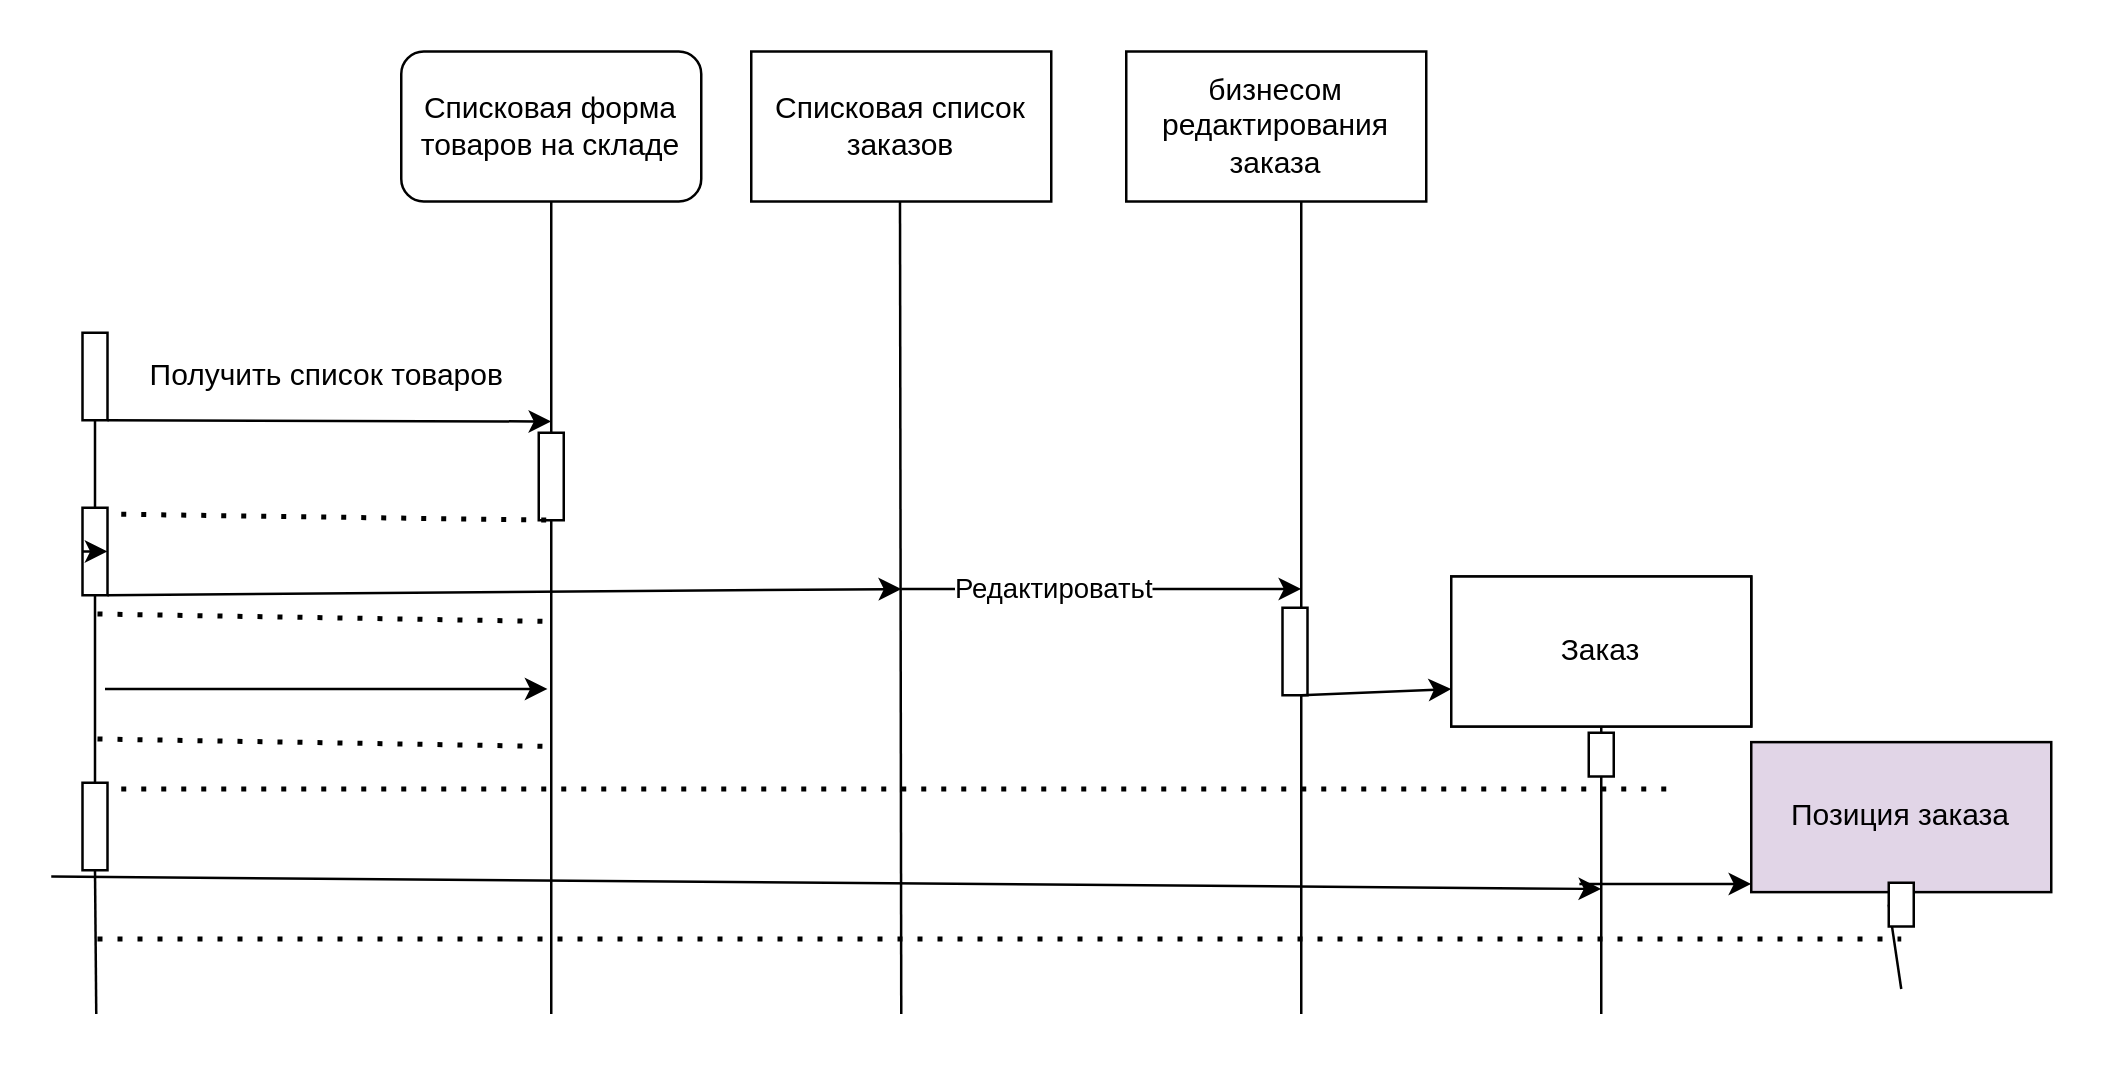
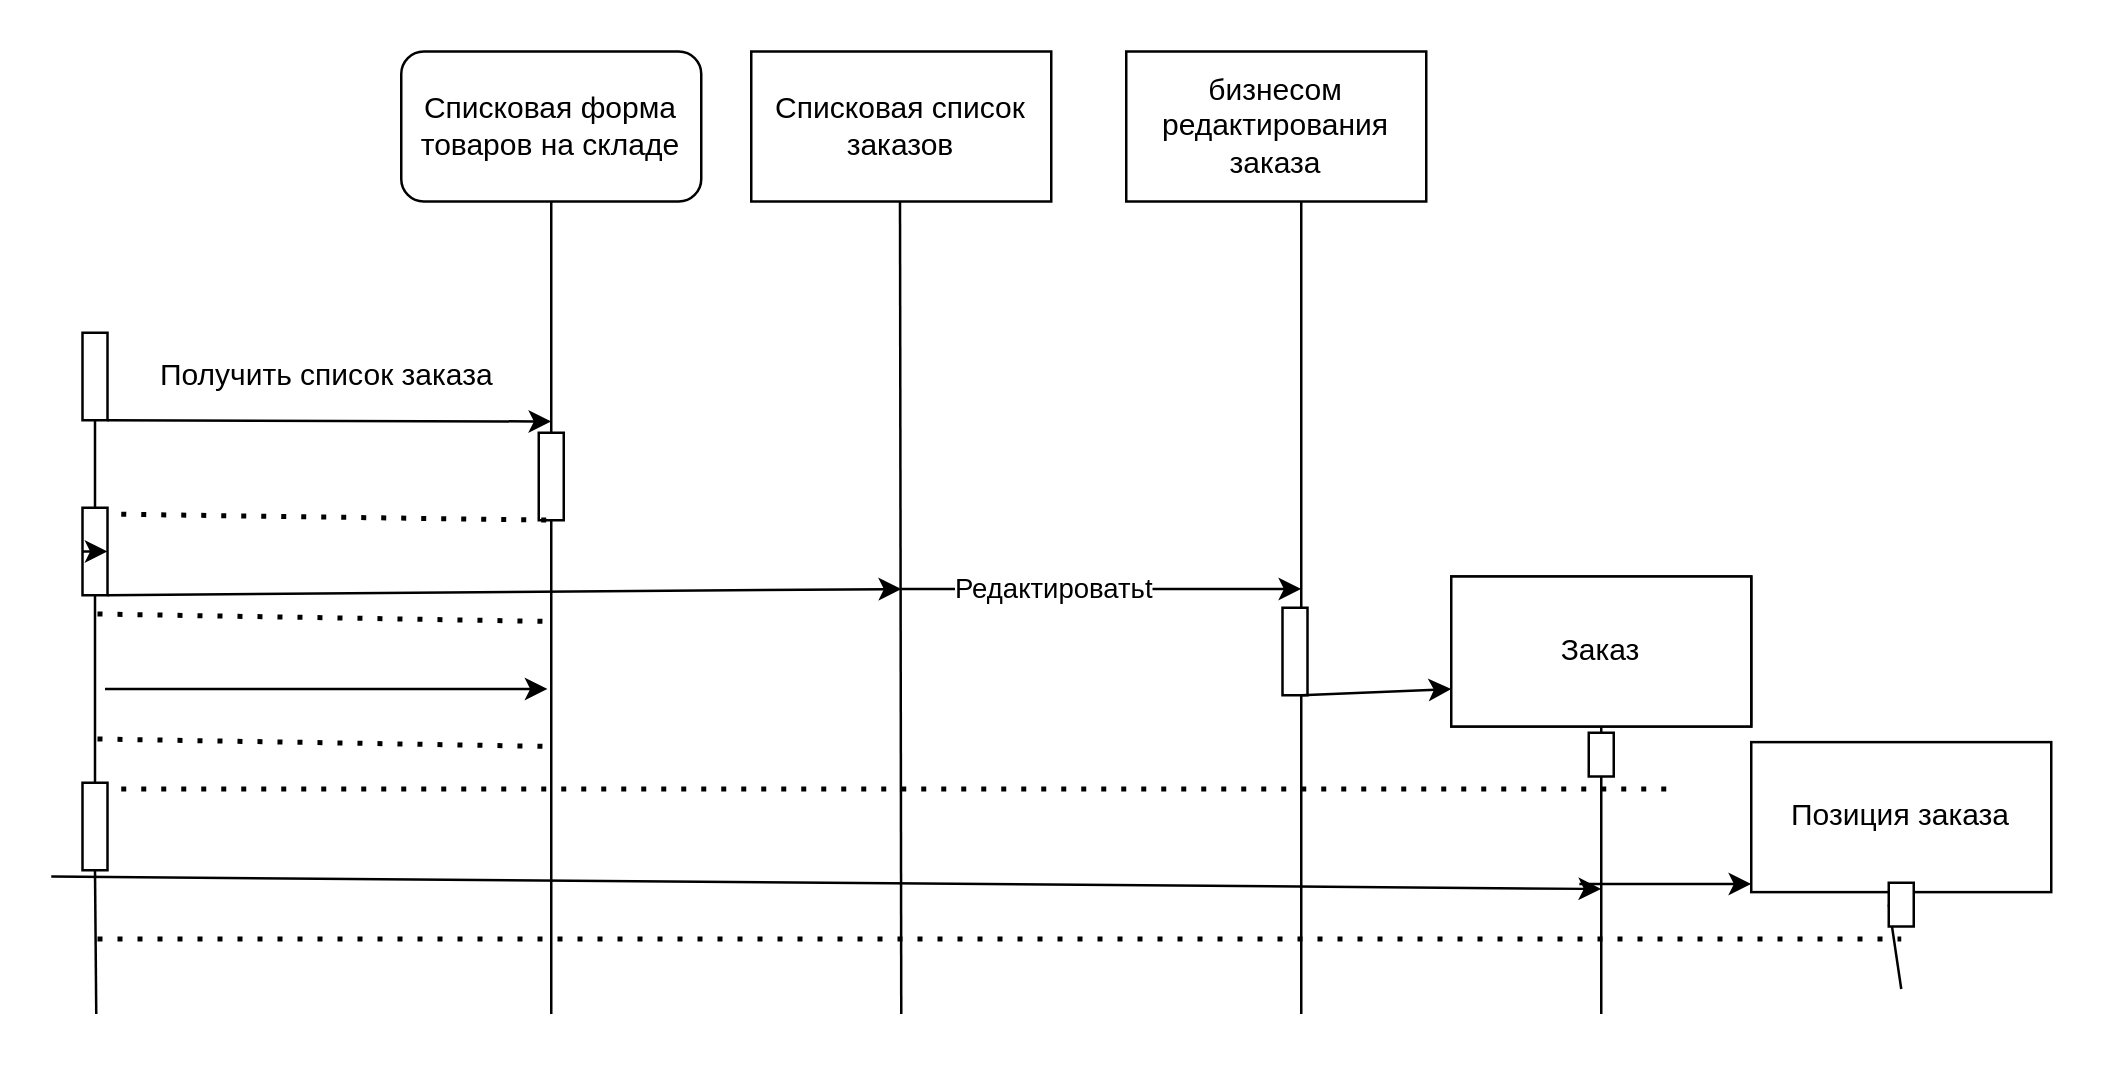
(328, 376) -> (328, 376)
(1901, 817) -> (1901, 817)
